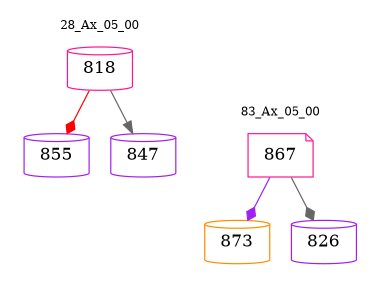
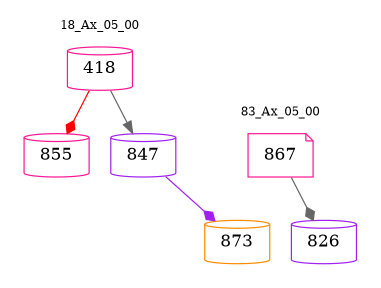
(100, 26) -> (100, 26)
(100, 69) -> (100, 69)
(57, 155) -> (57, 155)
(262, 192) -> (186, 194)
